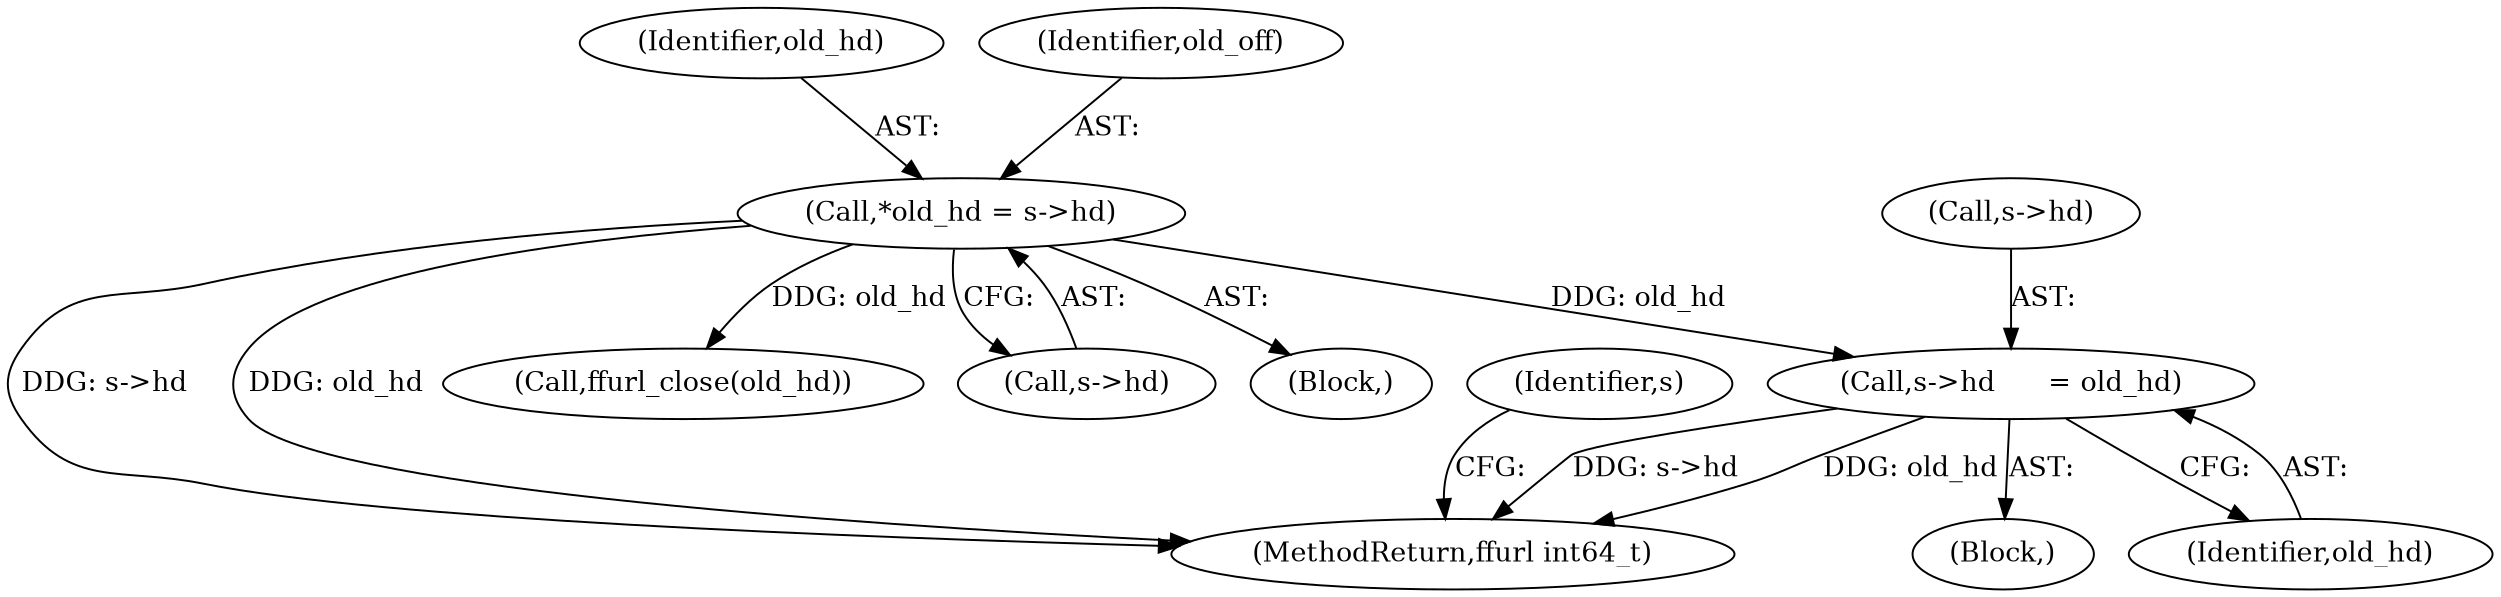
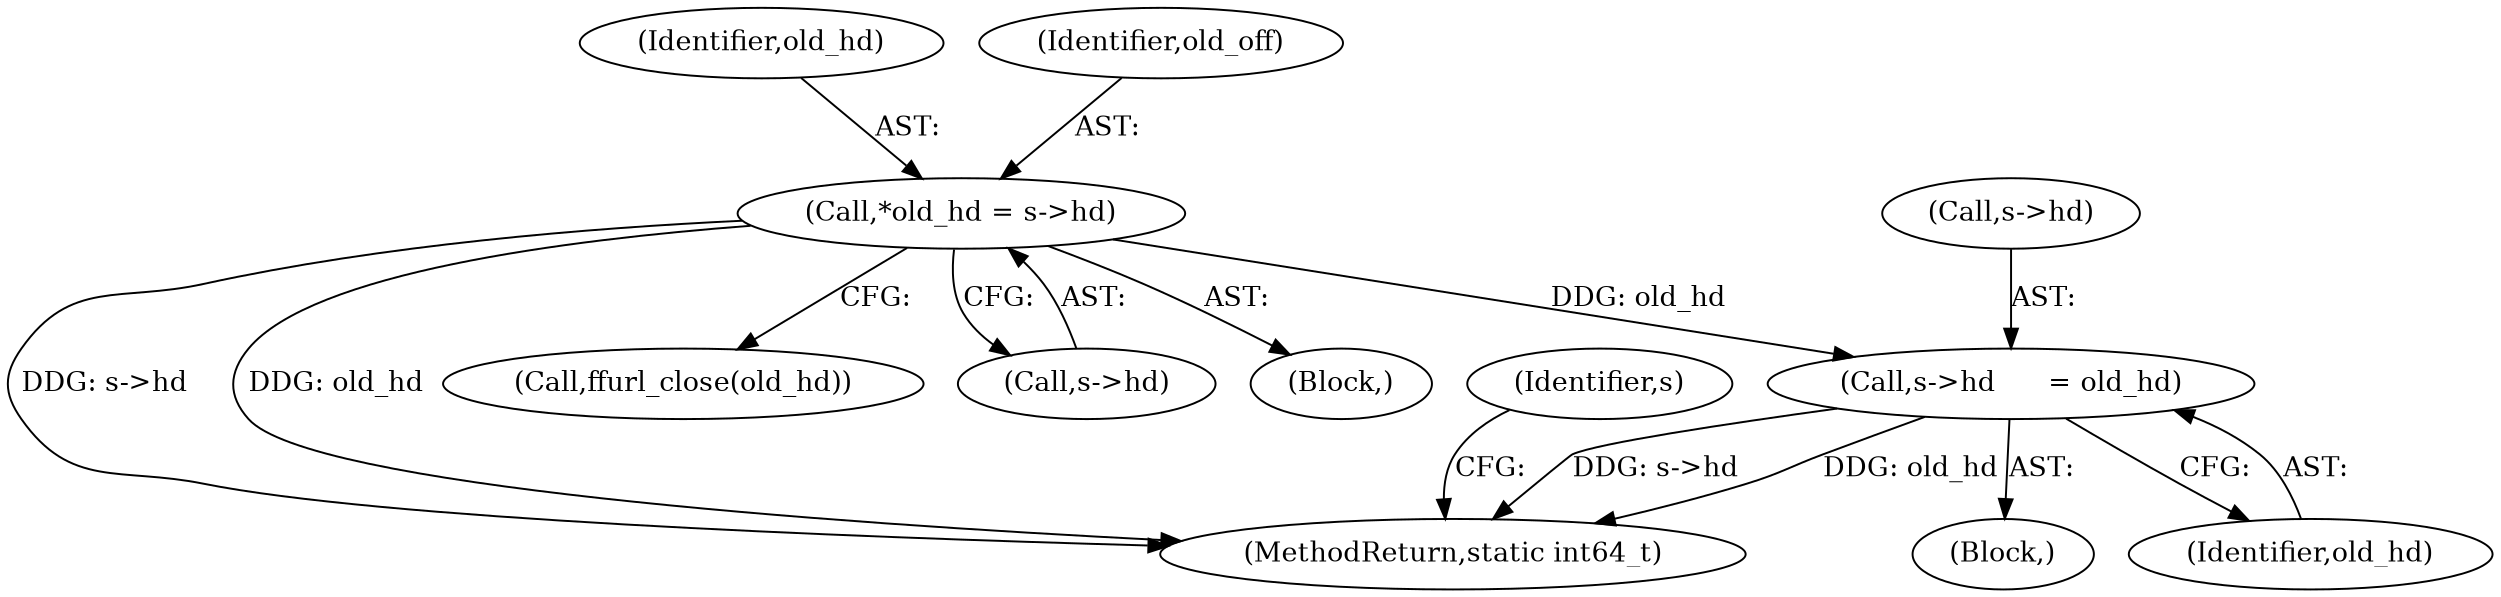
(860, 299) -> (880, 299)
(1453, 554) -> (1453, 554)
